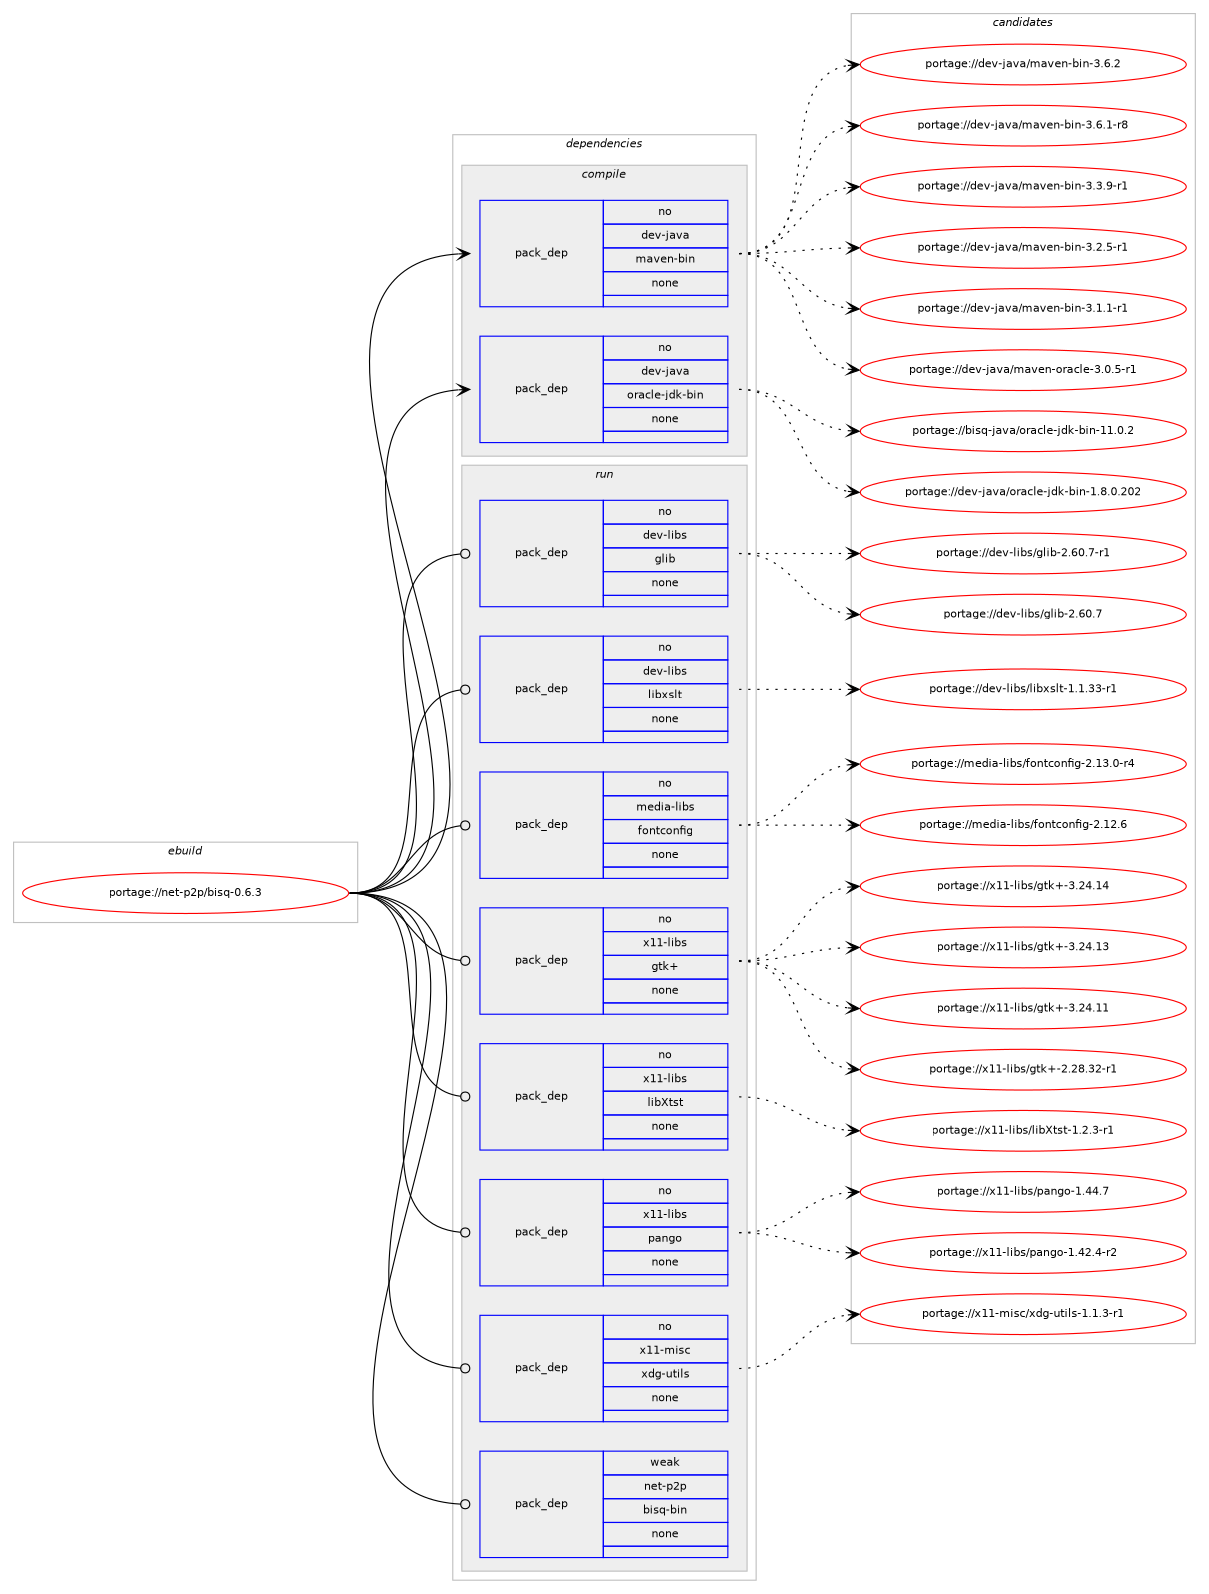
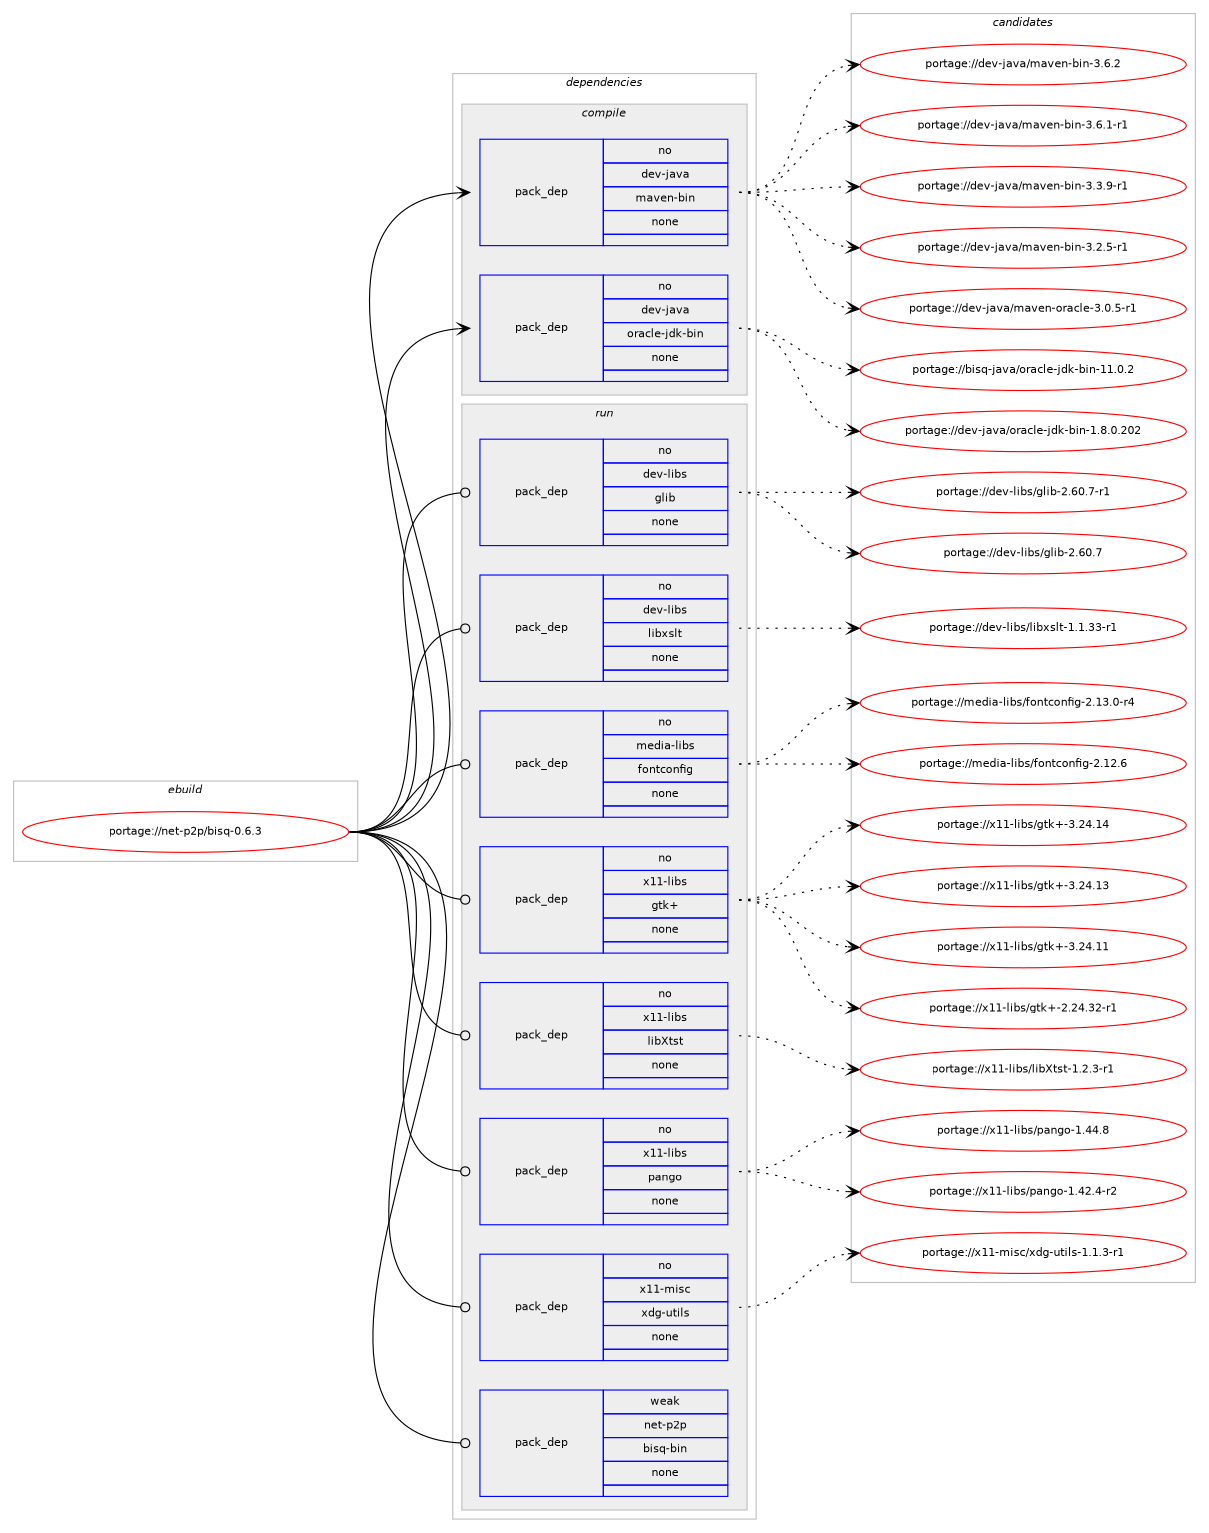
(1023, 126) -> (1023, 126)
(1023, 309) -> none
(1023, 1070) -> (1023, 1009)
(1023, 1192) -> (1023, 1131)
